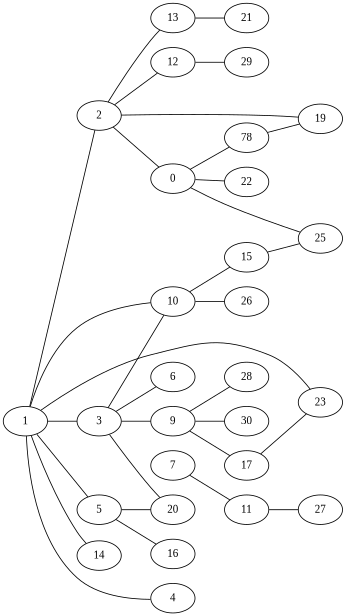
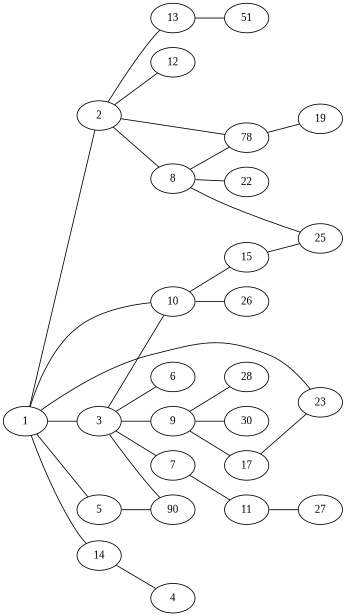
(247, 18) -> (247, 18)
(247, 62) -> none
(210, 115) -> (173, 127)
(173, 179) -> (173, 179)
none -> (136, 443)
(173, 510) -> (173, 510)
(54, 548) -> (136, 577)
(173, 554) -> none
